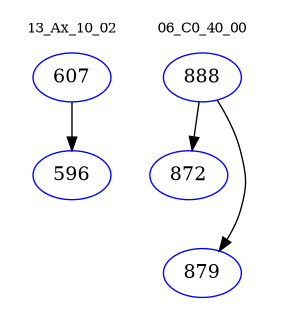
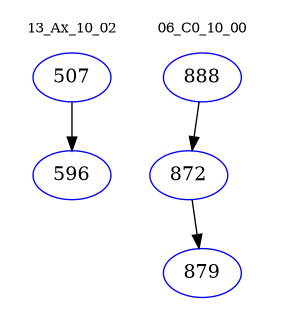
(202, 29) -> (202, 29)
(72, 77) -> (72, 77)
(244, 169) -> (195, 217)
